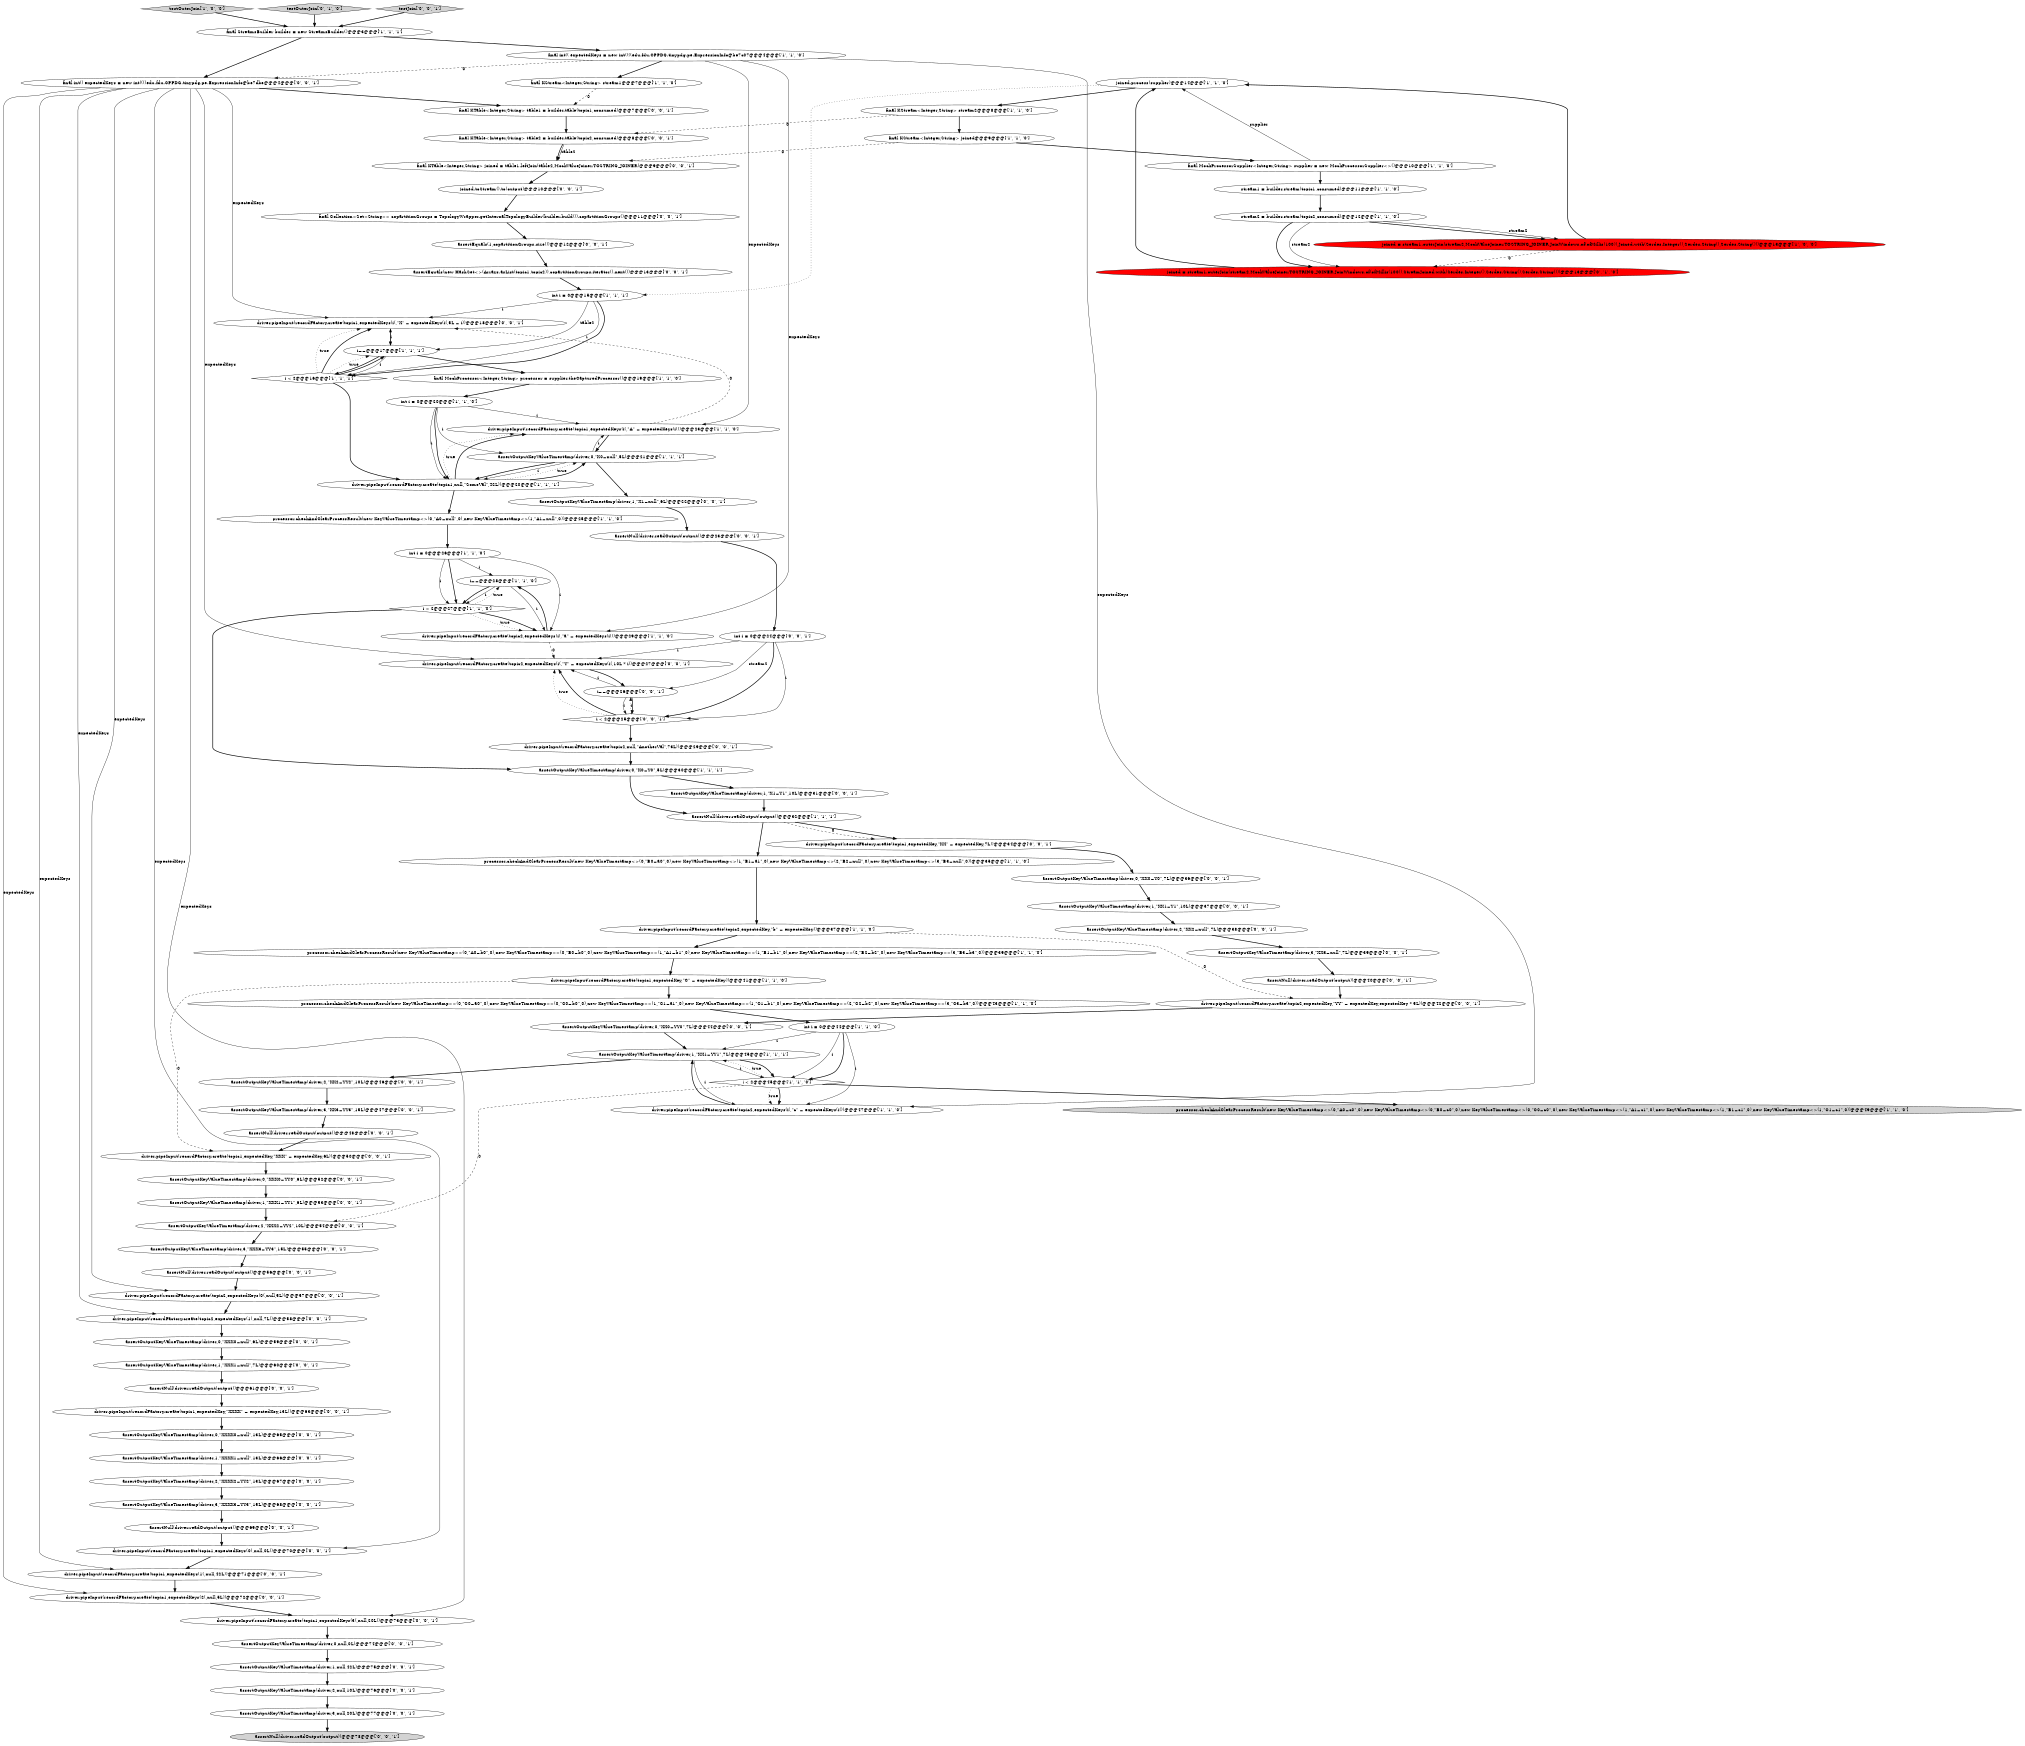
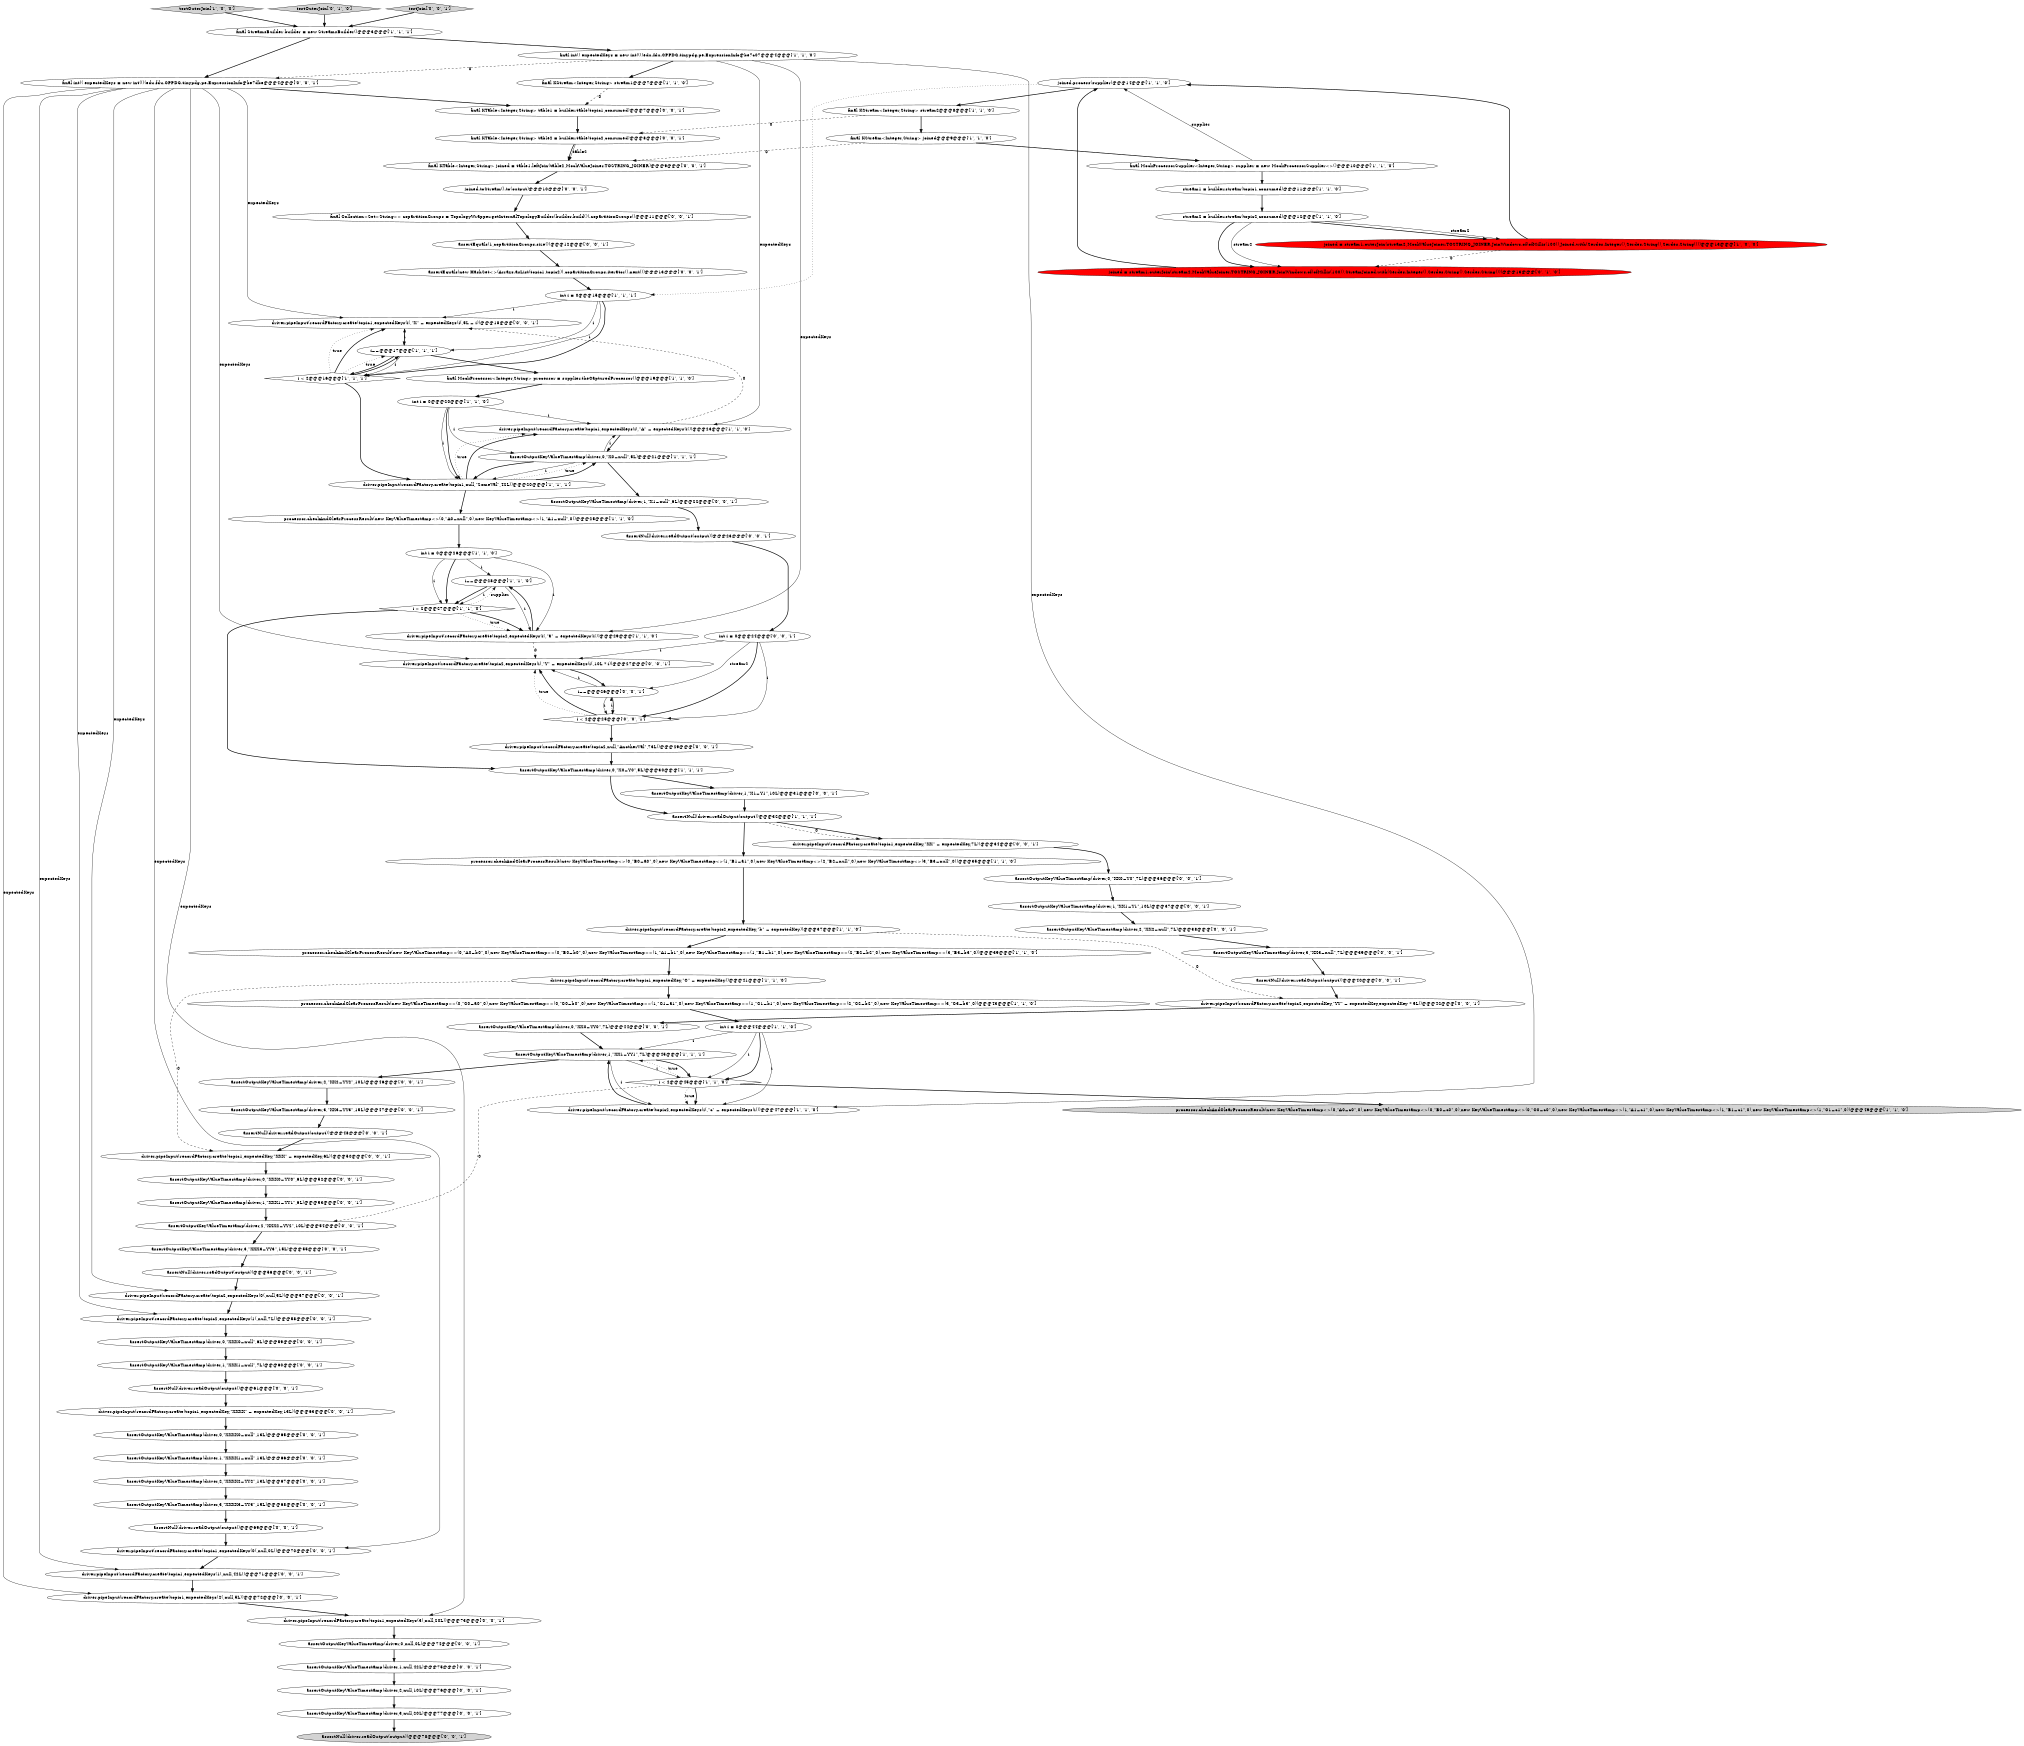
(587, 323) -> (594, 323)
(498, 595) -> (500, 595)
